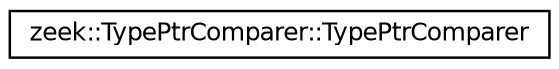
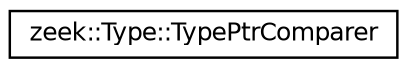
(280, 34) -> (204, 34)
